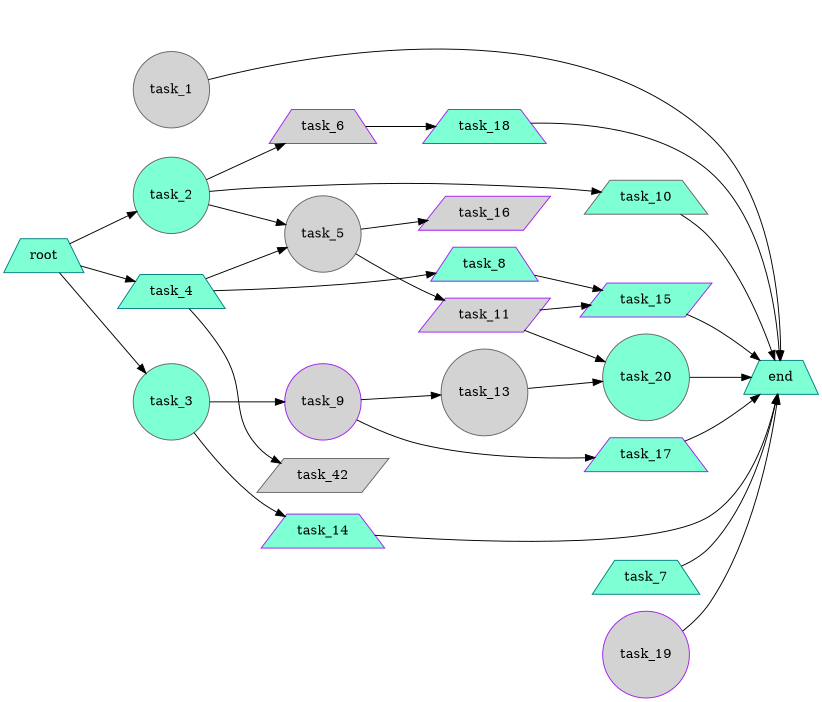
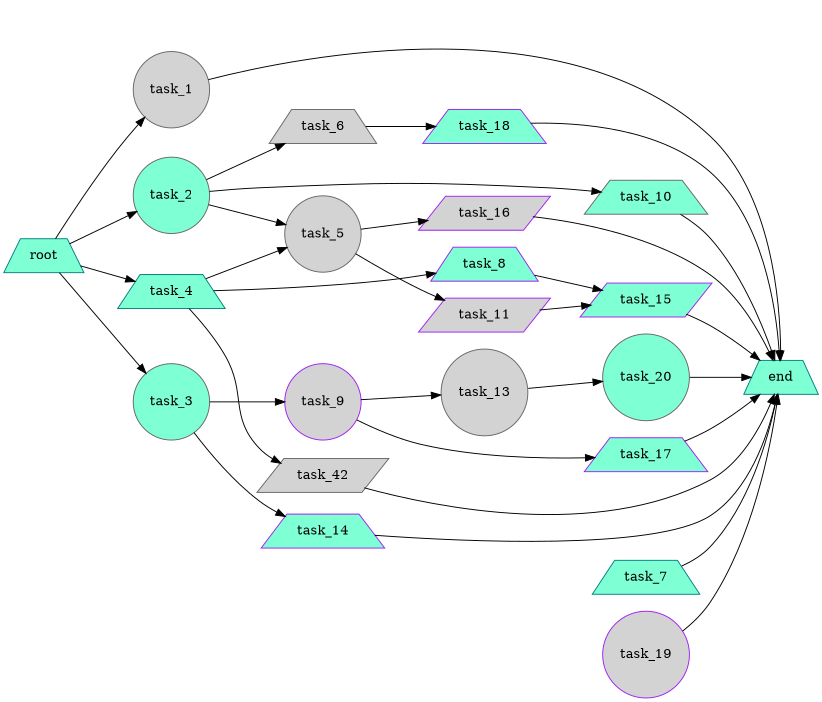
(323, 127) -> (323, 127)
none -> (95, 180)
none -> (671, 252)
(560, 344) -> none
none -> (588, 512)
